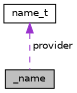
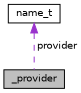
(30, 79) -> (34, 79)
